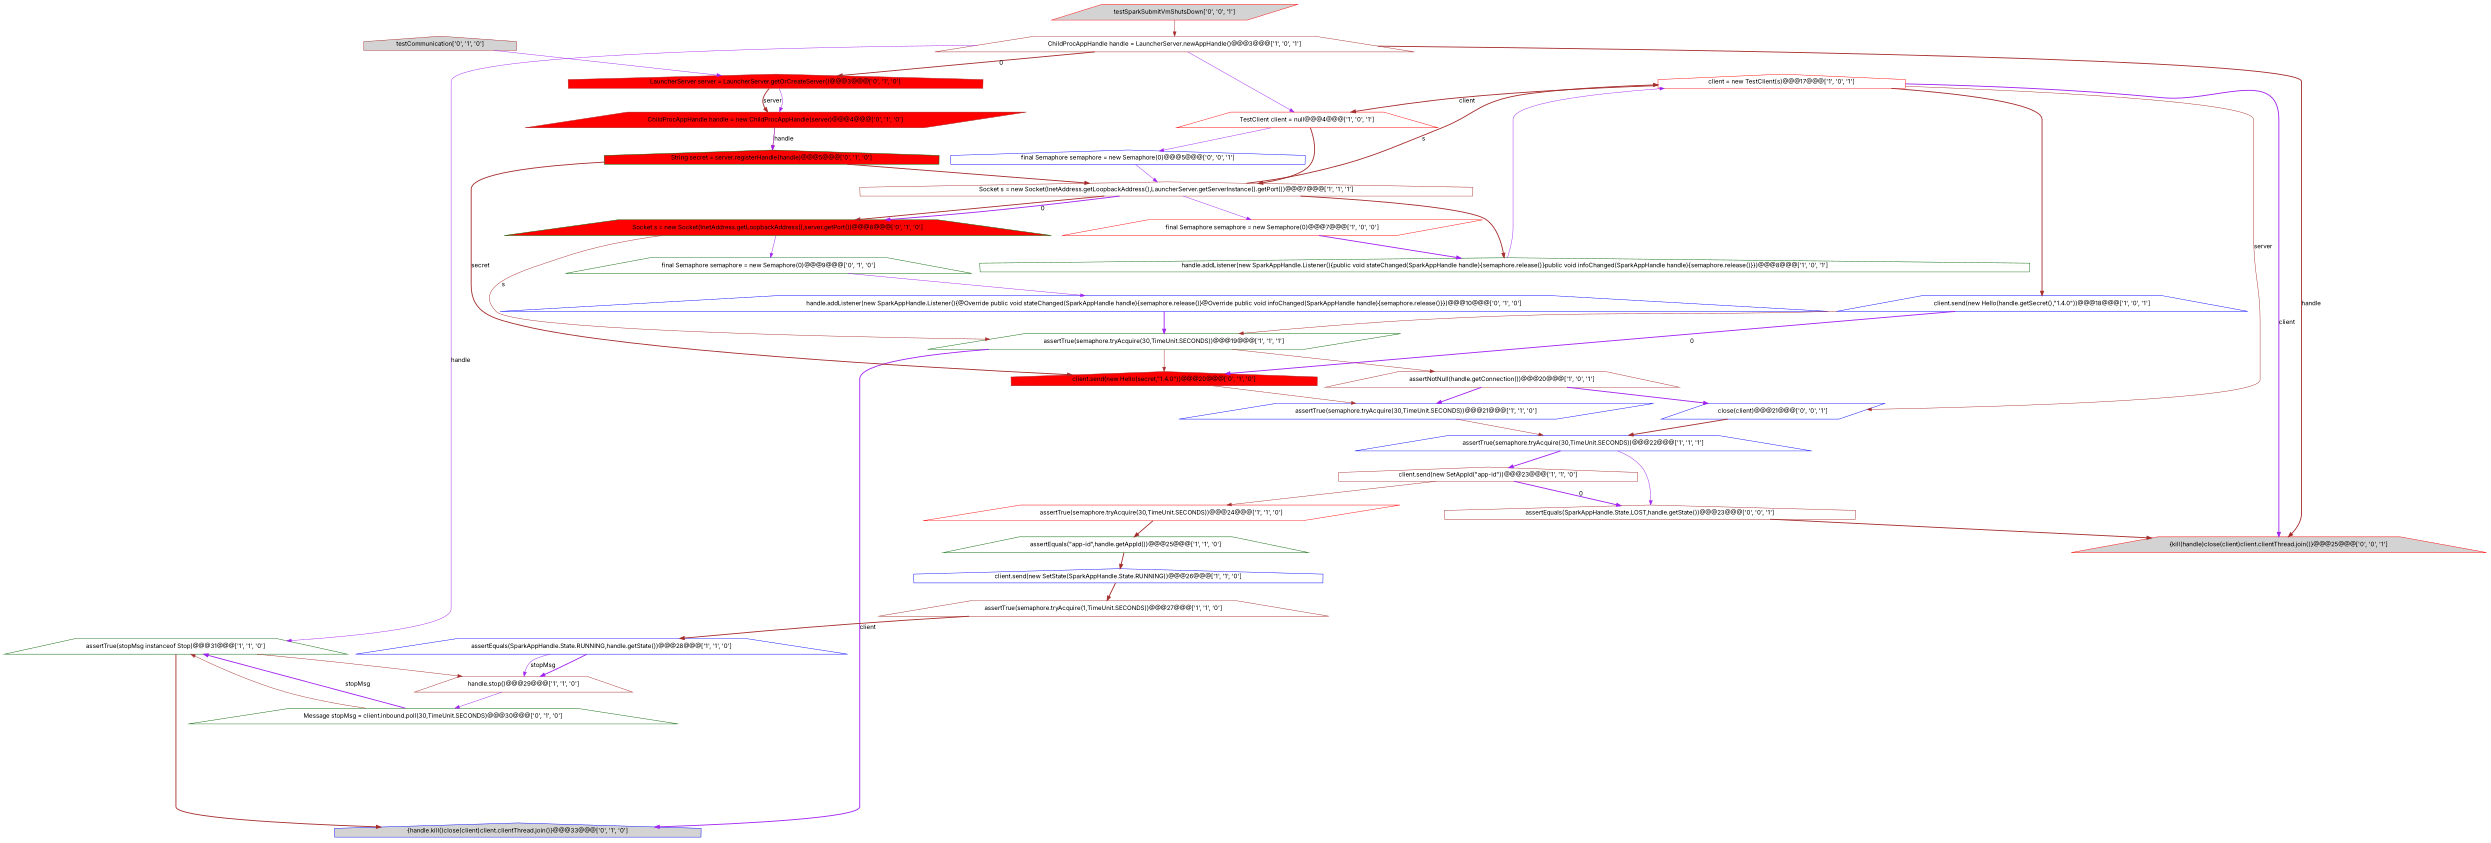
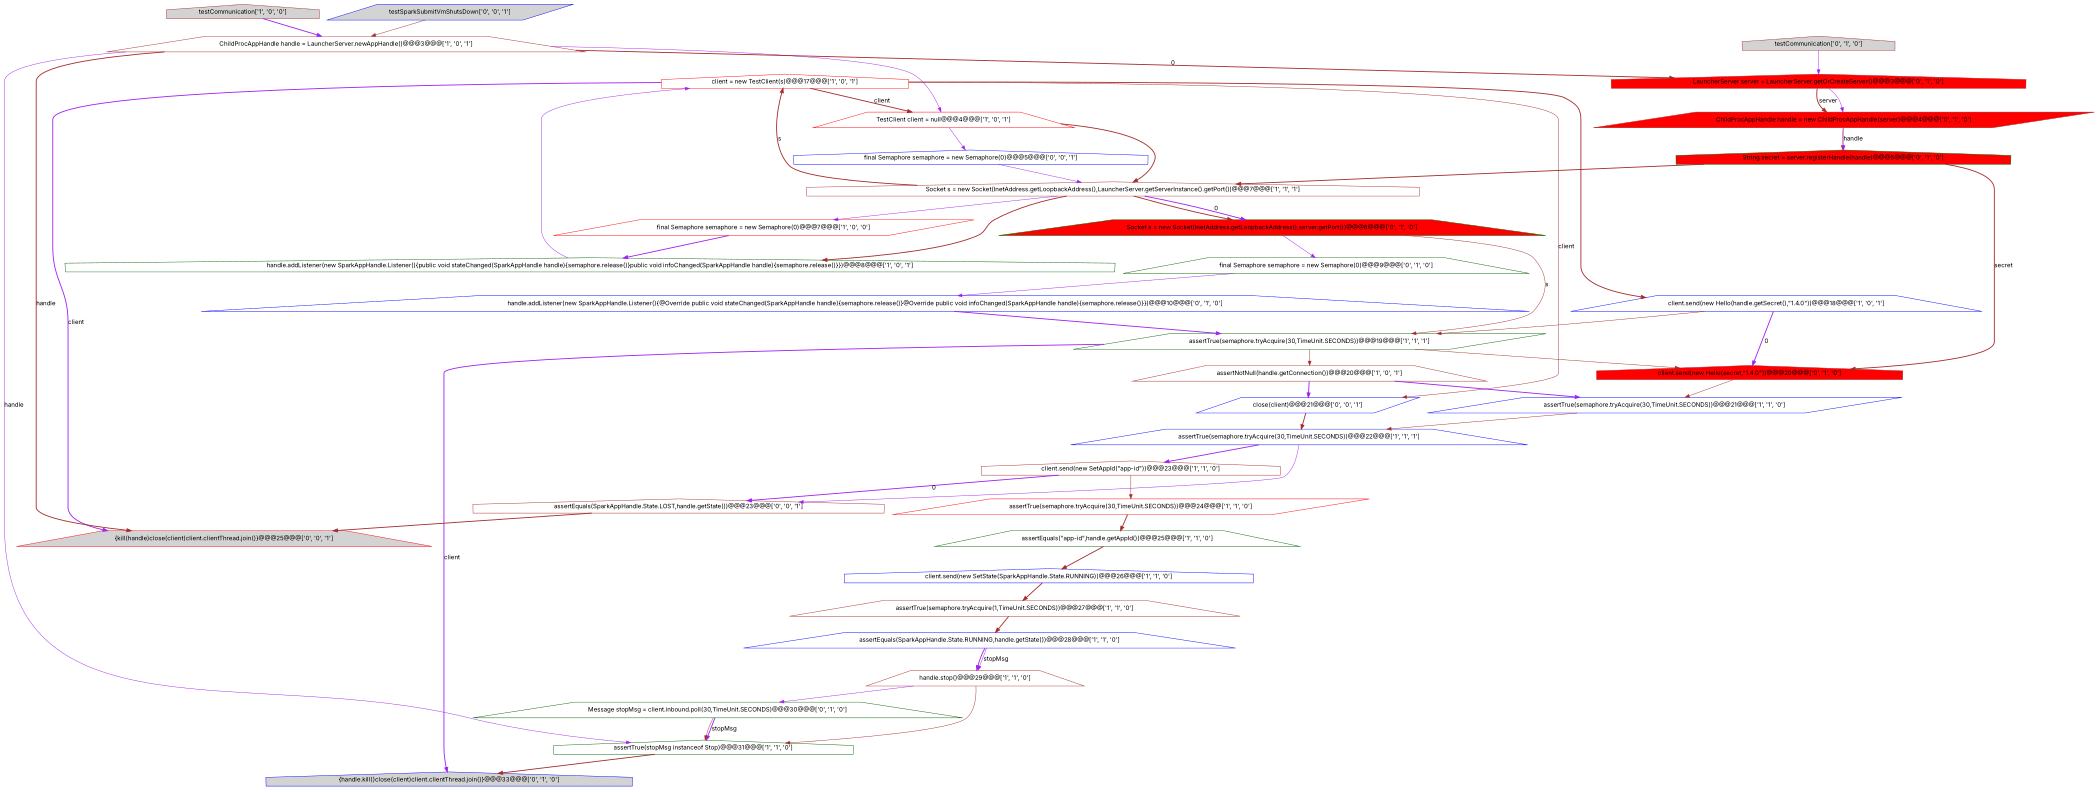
none -> (243, 12)
(1175, 12) -> (450, 12)
(2263, 247) -> (1566, 247)
(176, 646) -> (703, 748)
(357, 664) -> (896, 733)
